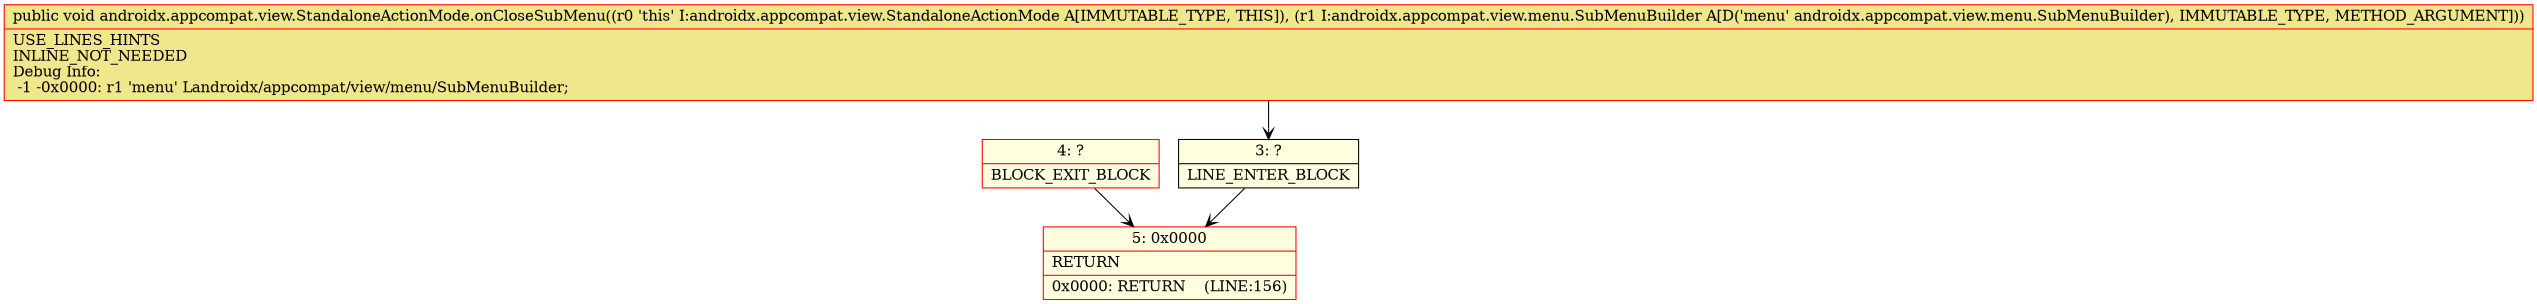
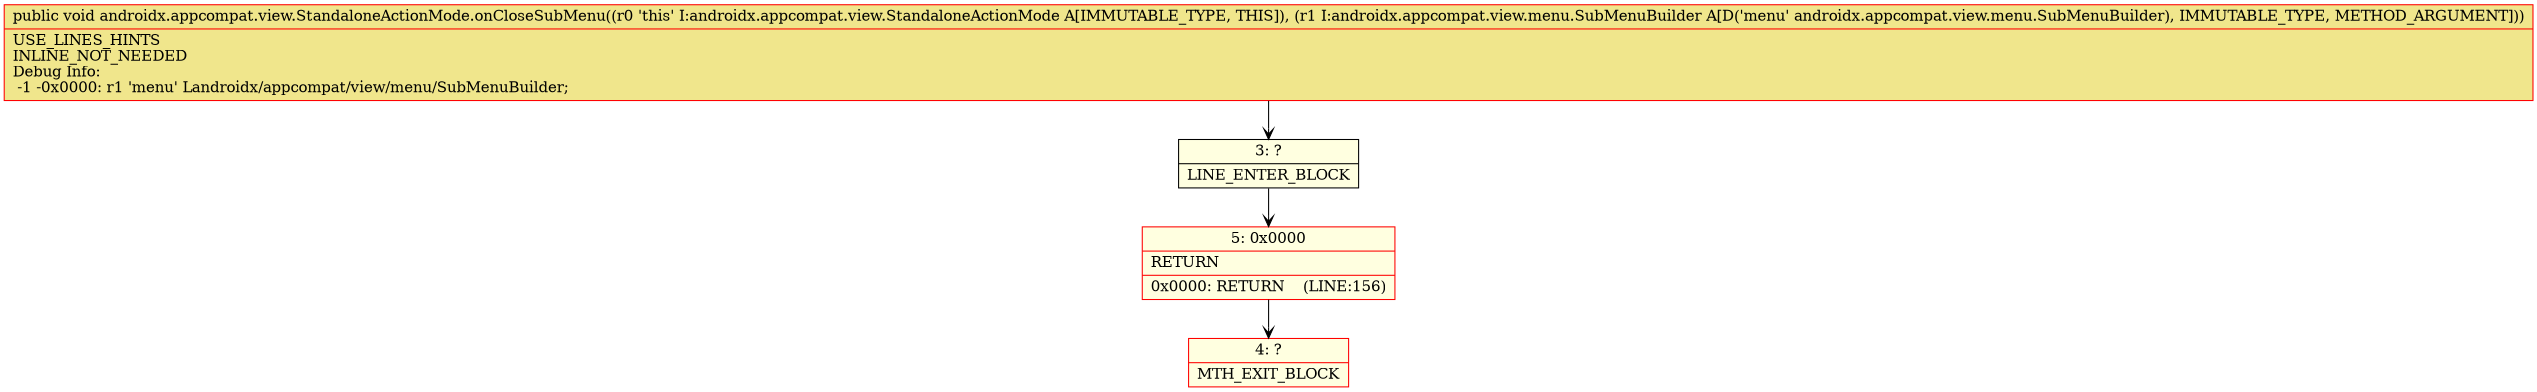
(1071, 175) -> (1269, 374)
(1110, 204) -> (1269, 314)
